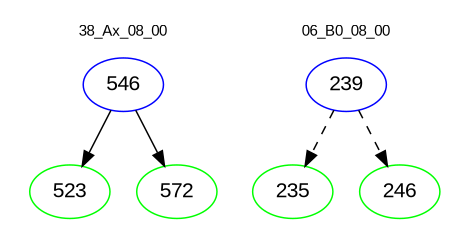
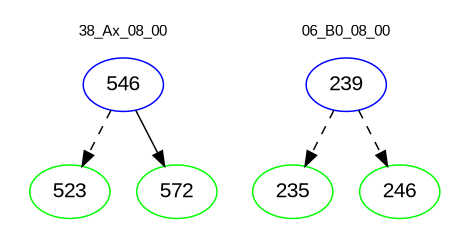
(100, 132) -> (100, 132)
